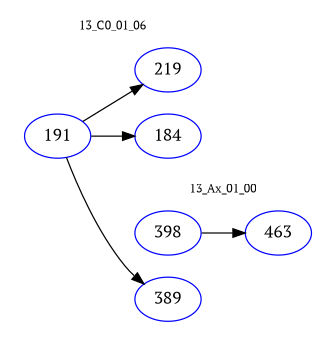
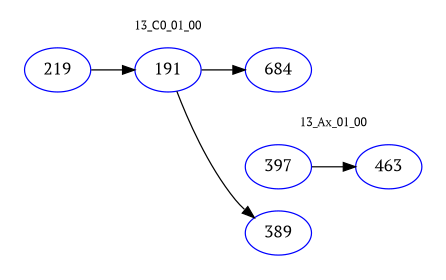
(113, 26) -> (168, 26)
(108, 106) -> (107, 70)
(168, 136) -> (278, 70)
(168, 233) -> (278, 167)
